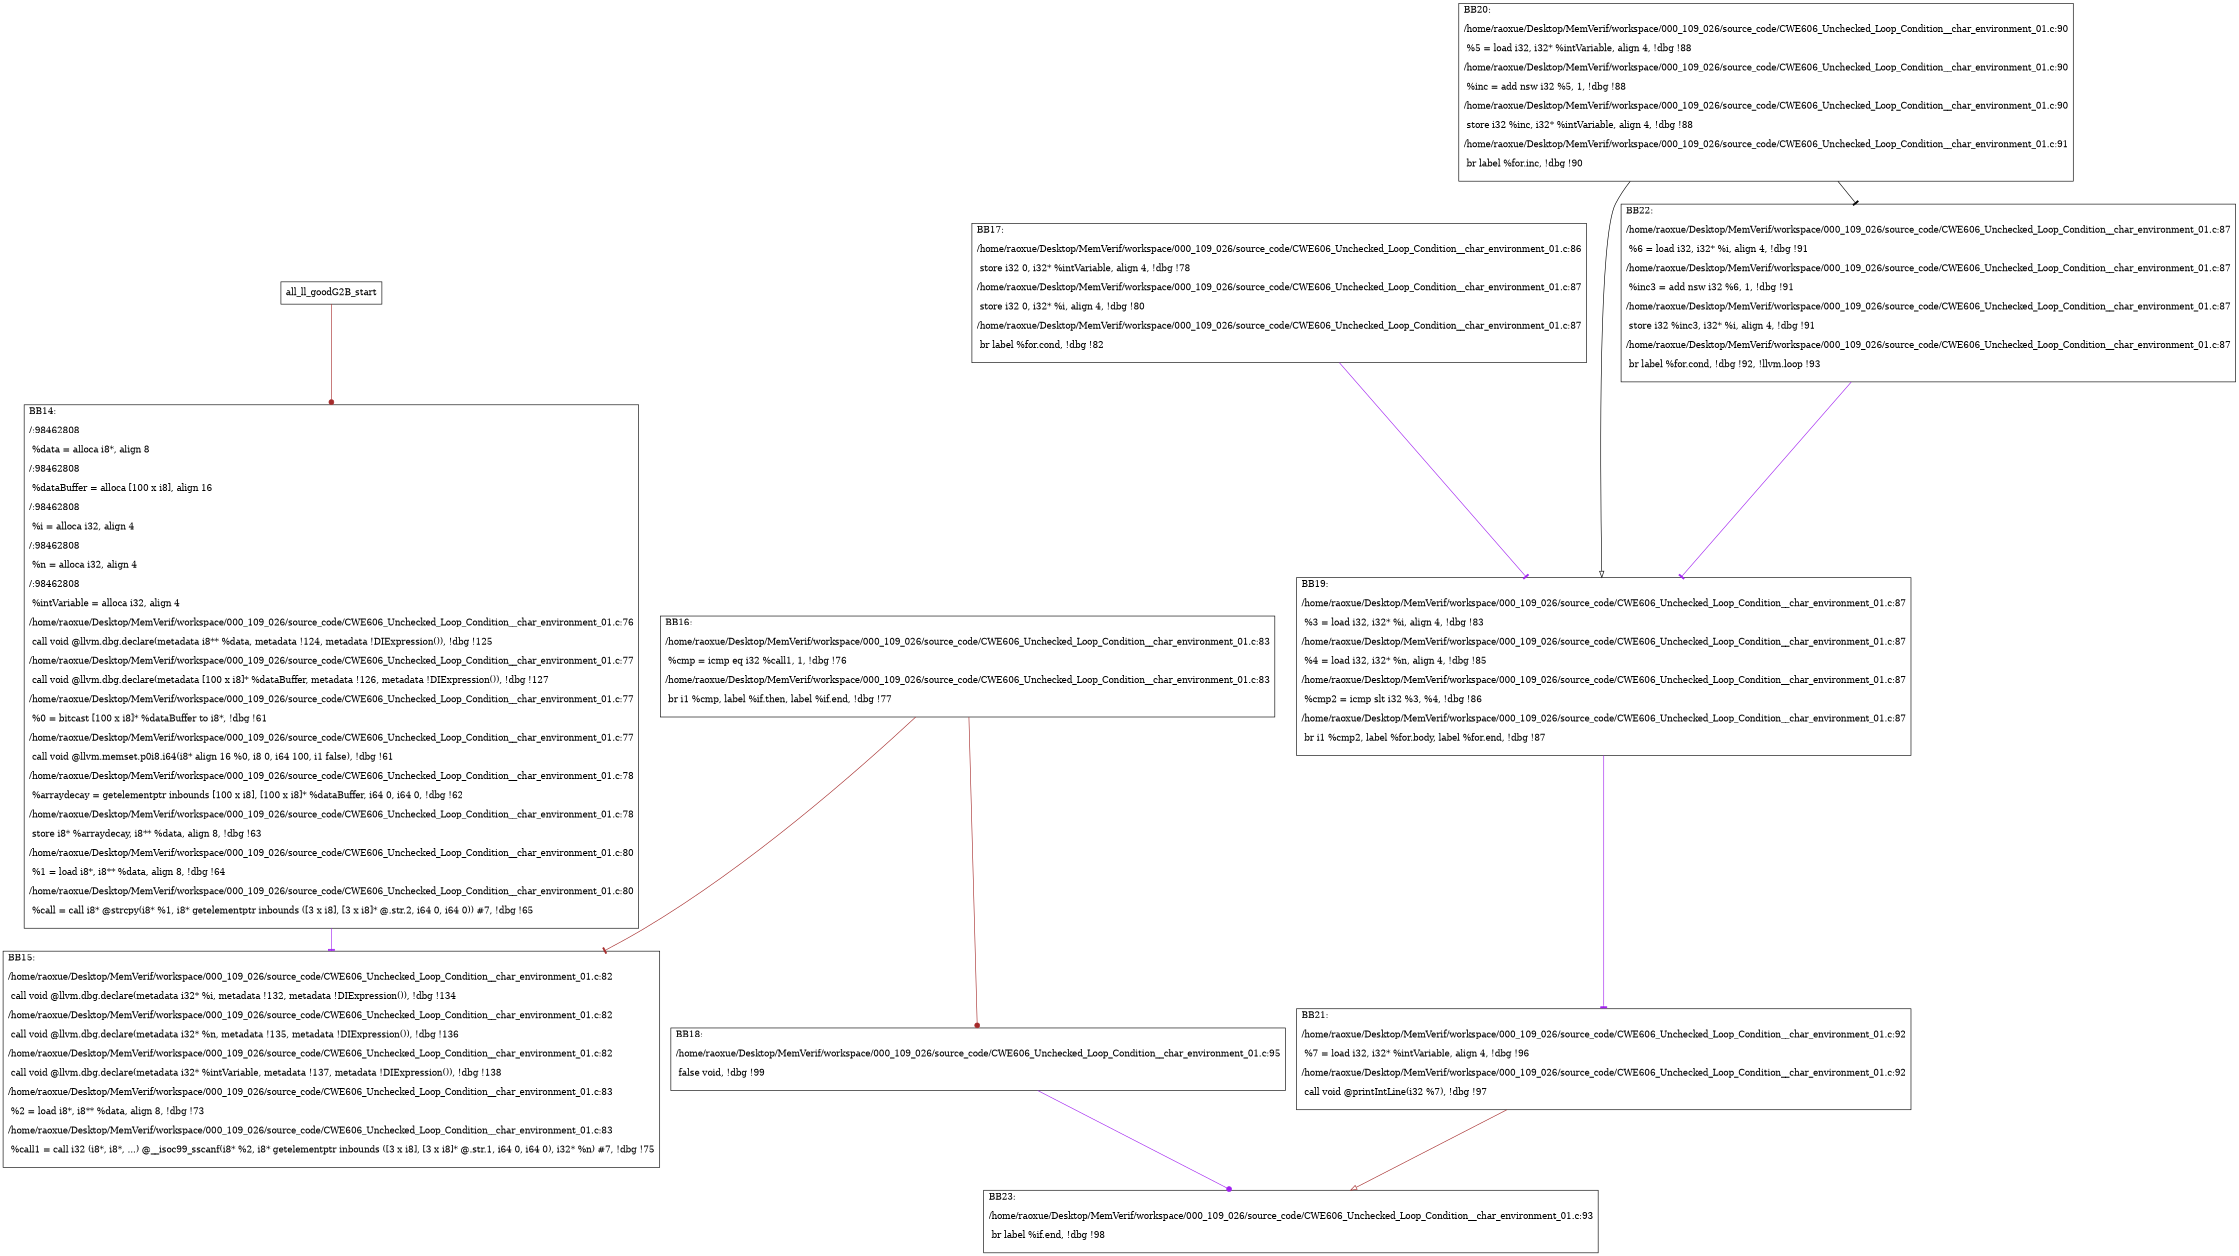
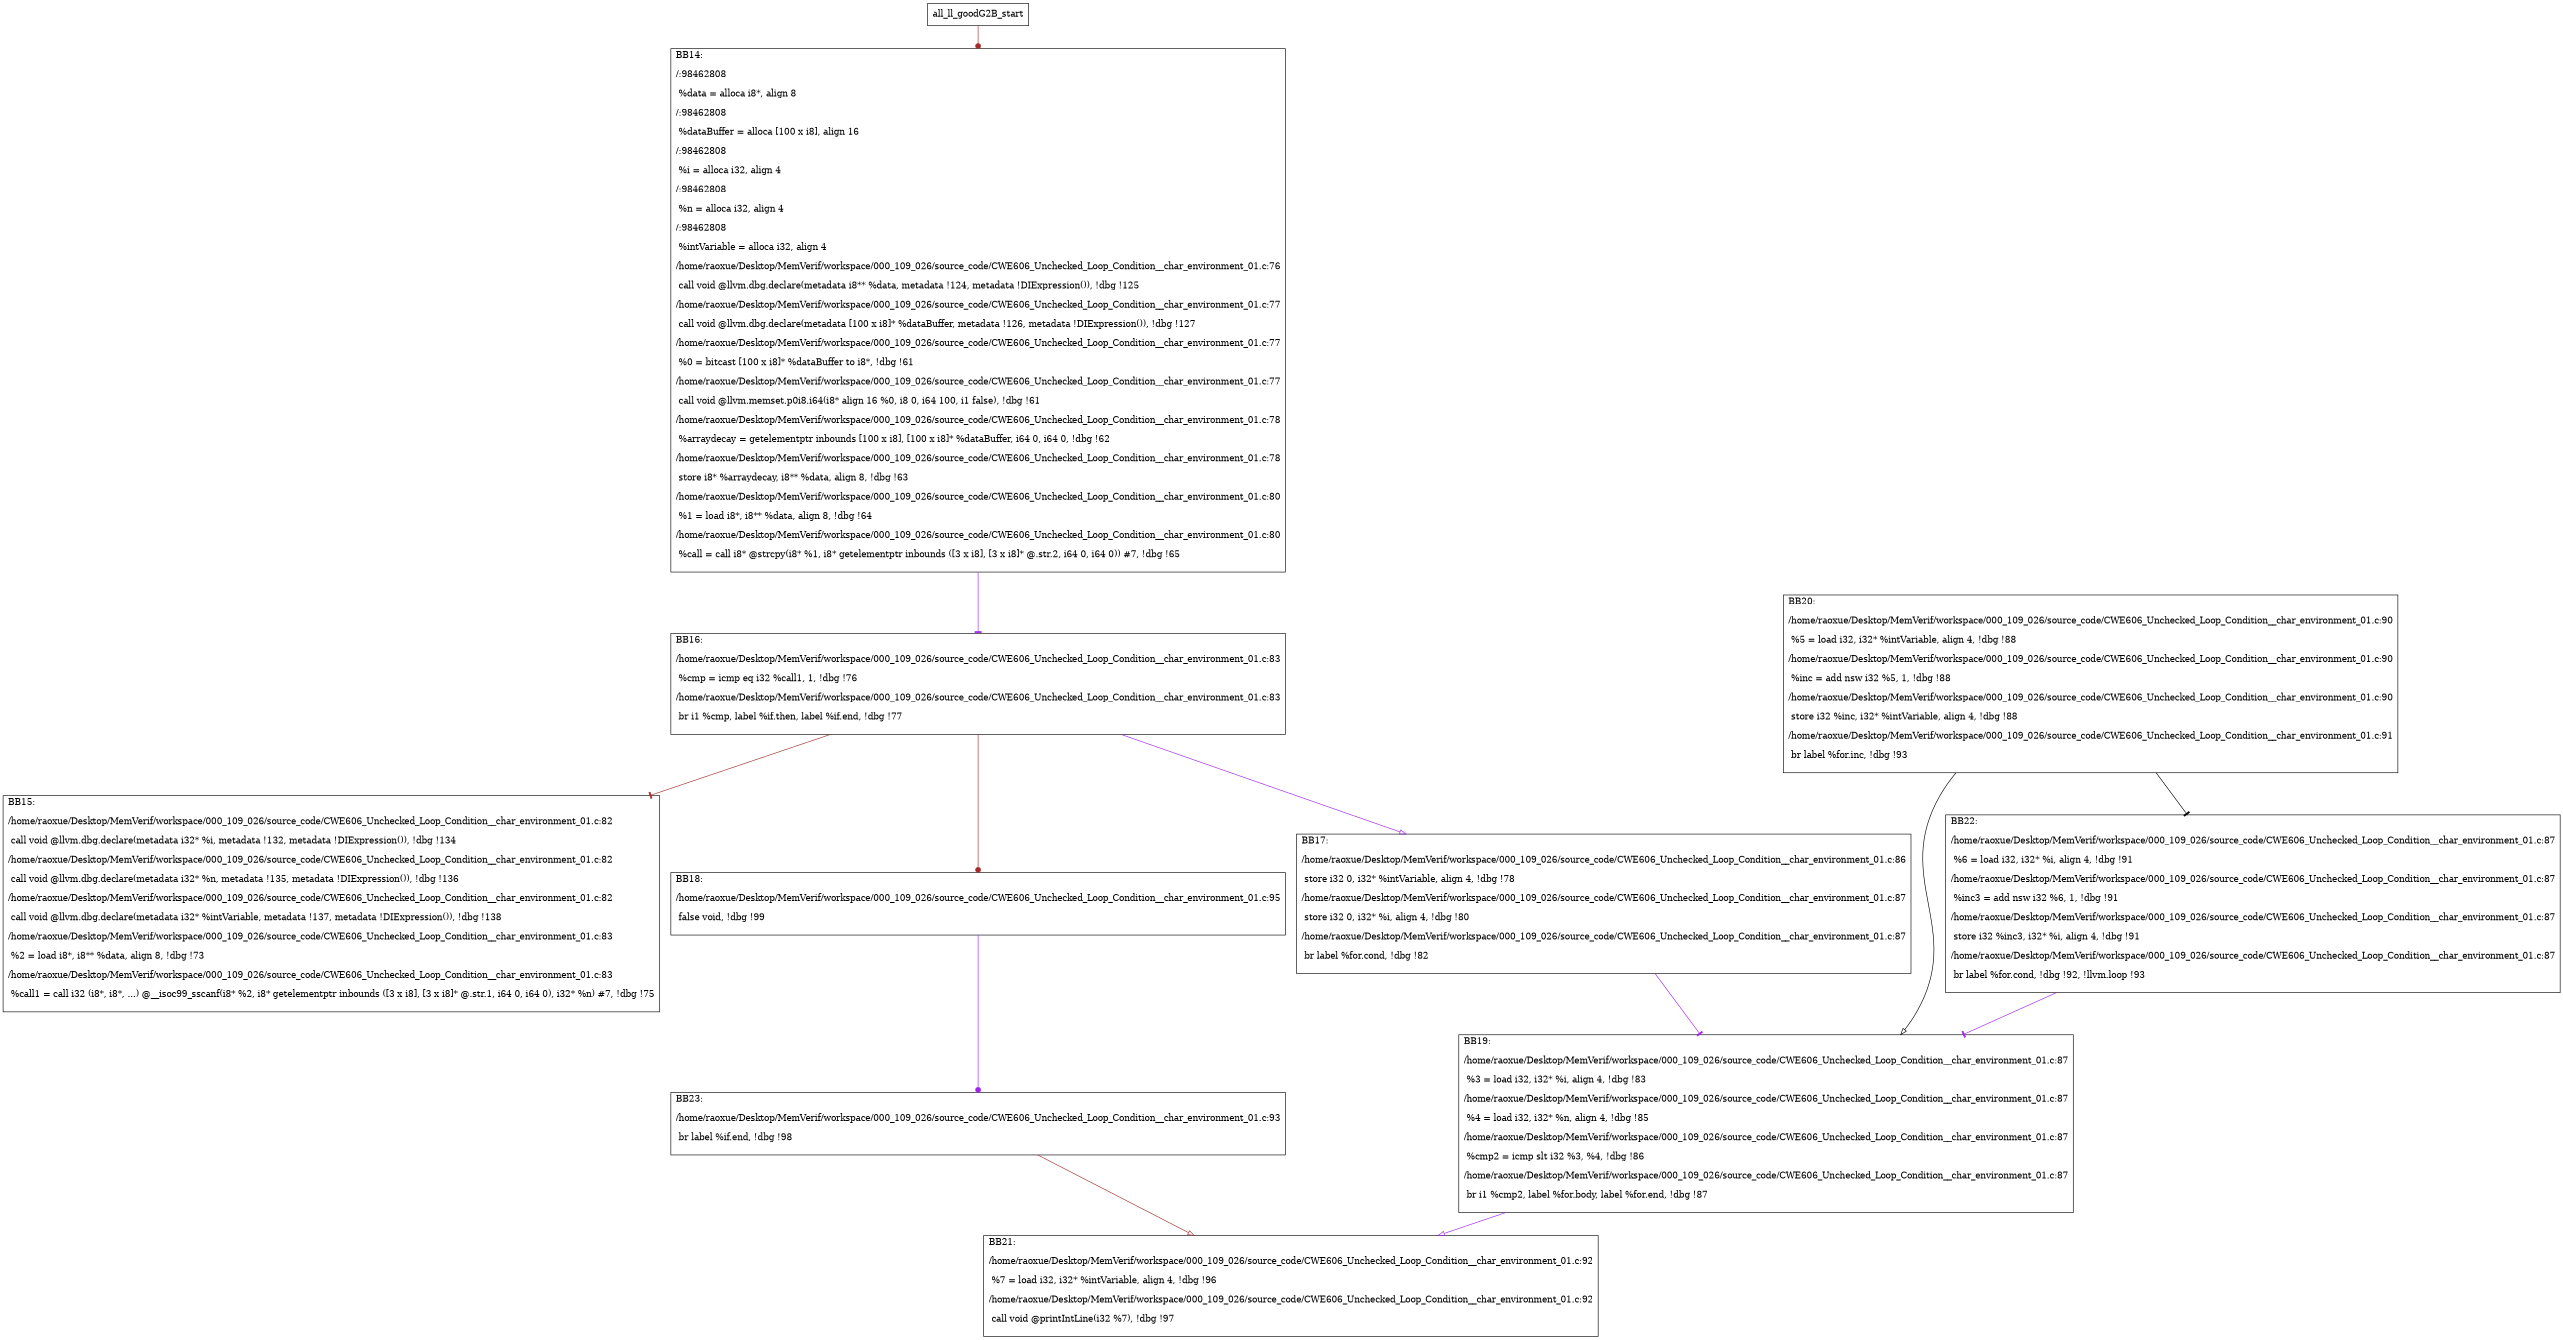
(1524, 164) -> (1848, 755)
none -> (1260, 783)
(1604, 880) -> (1475, 1223)
(331, 938) -> (978, 601)
(1432, 1149) -> (1113, 1194)
